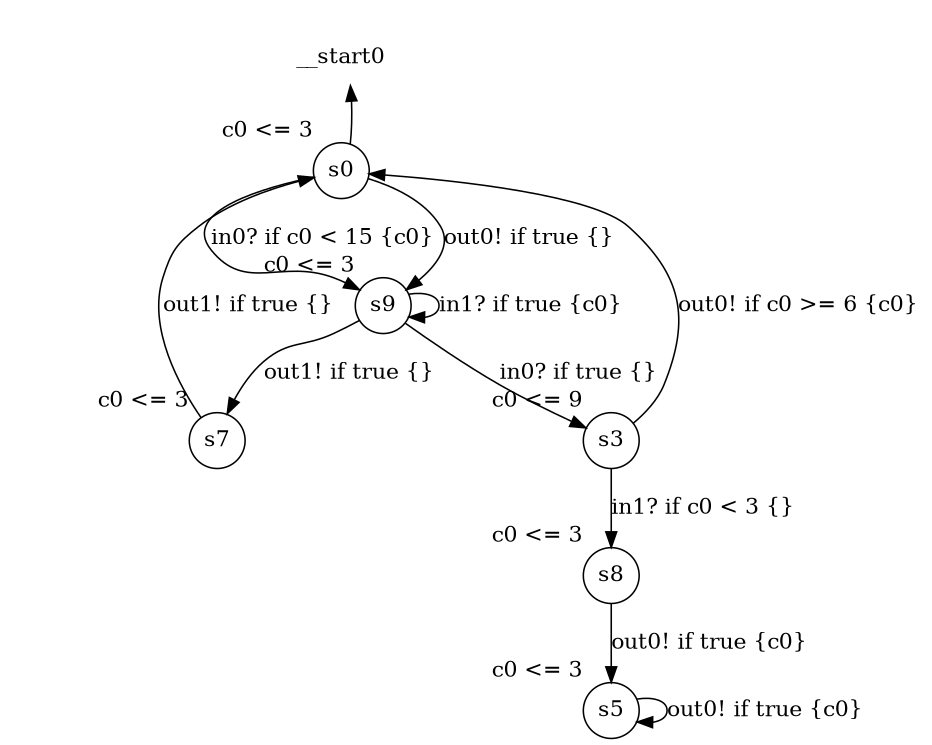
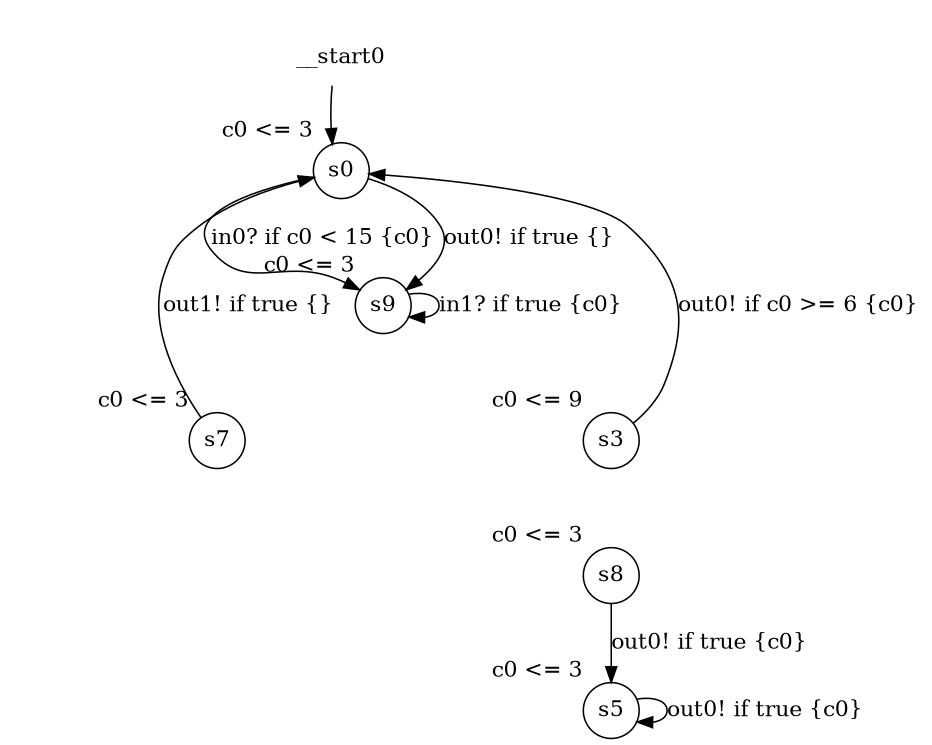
(352, 123) -> (331, 107)
(288, 347) -> none
(486, 377) -> none
(611, 500) -> none
